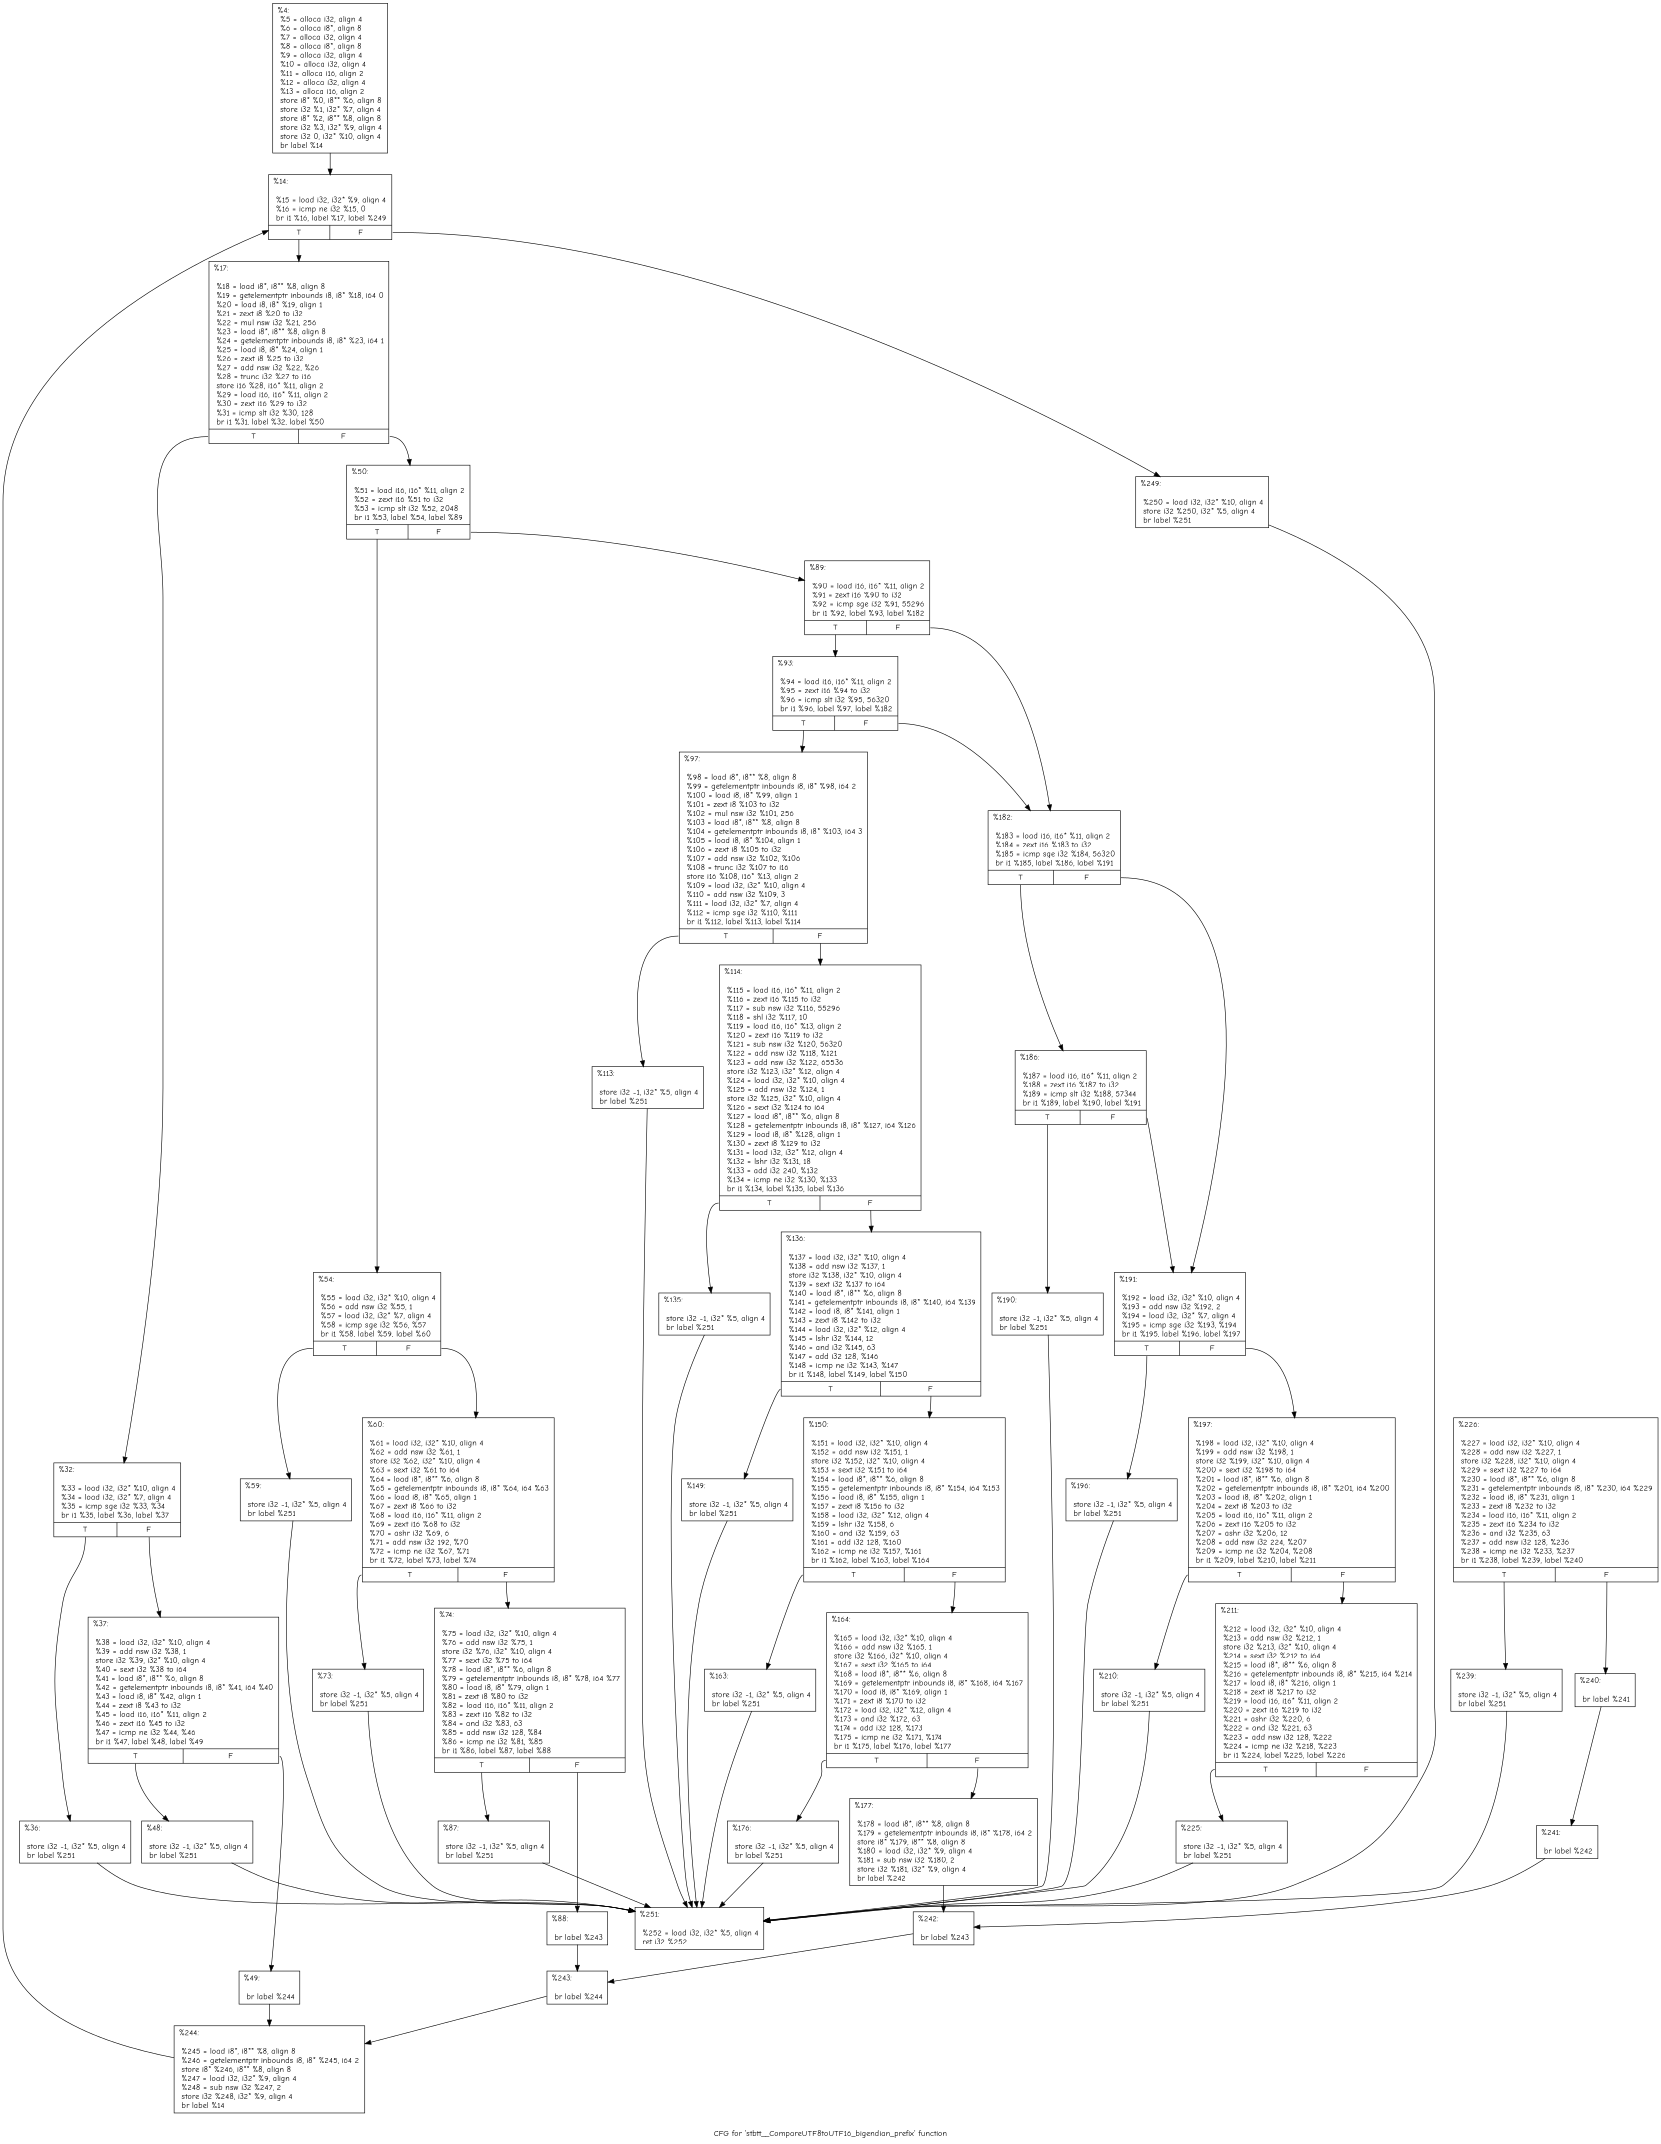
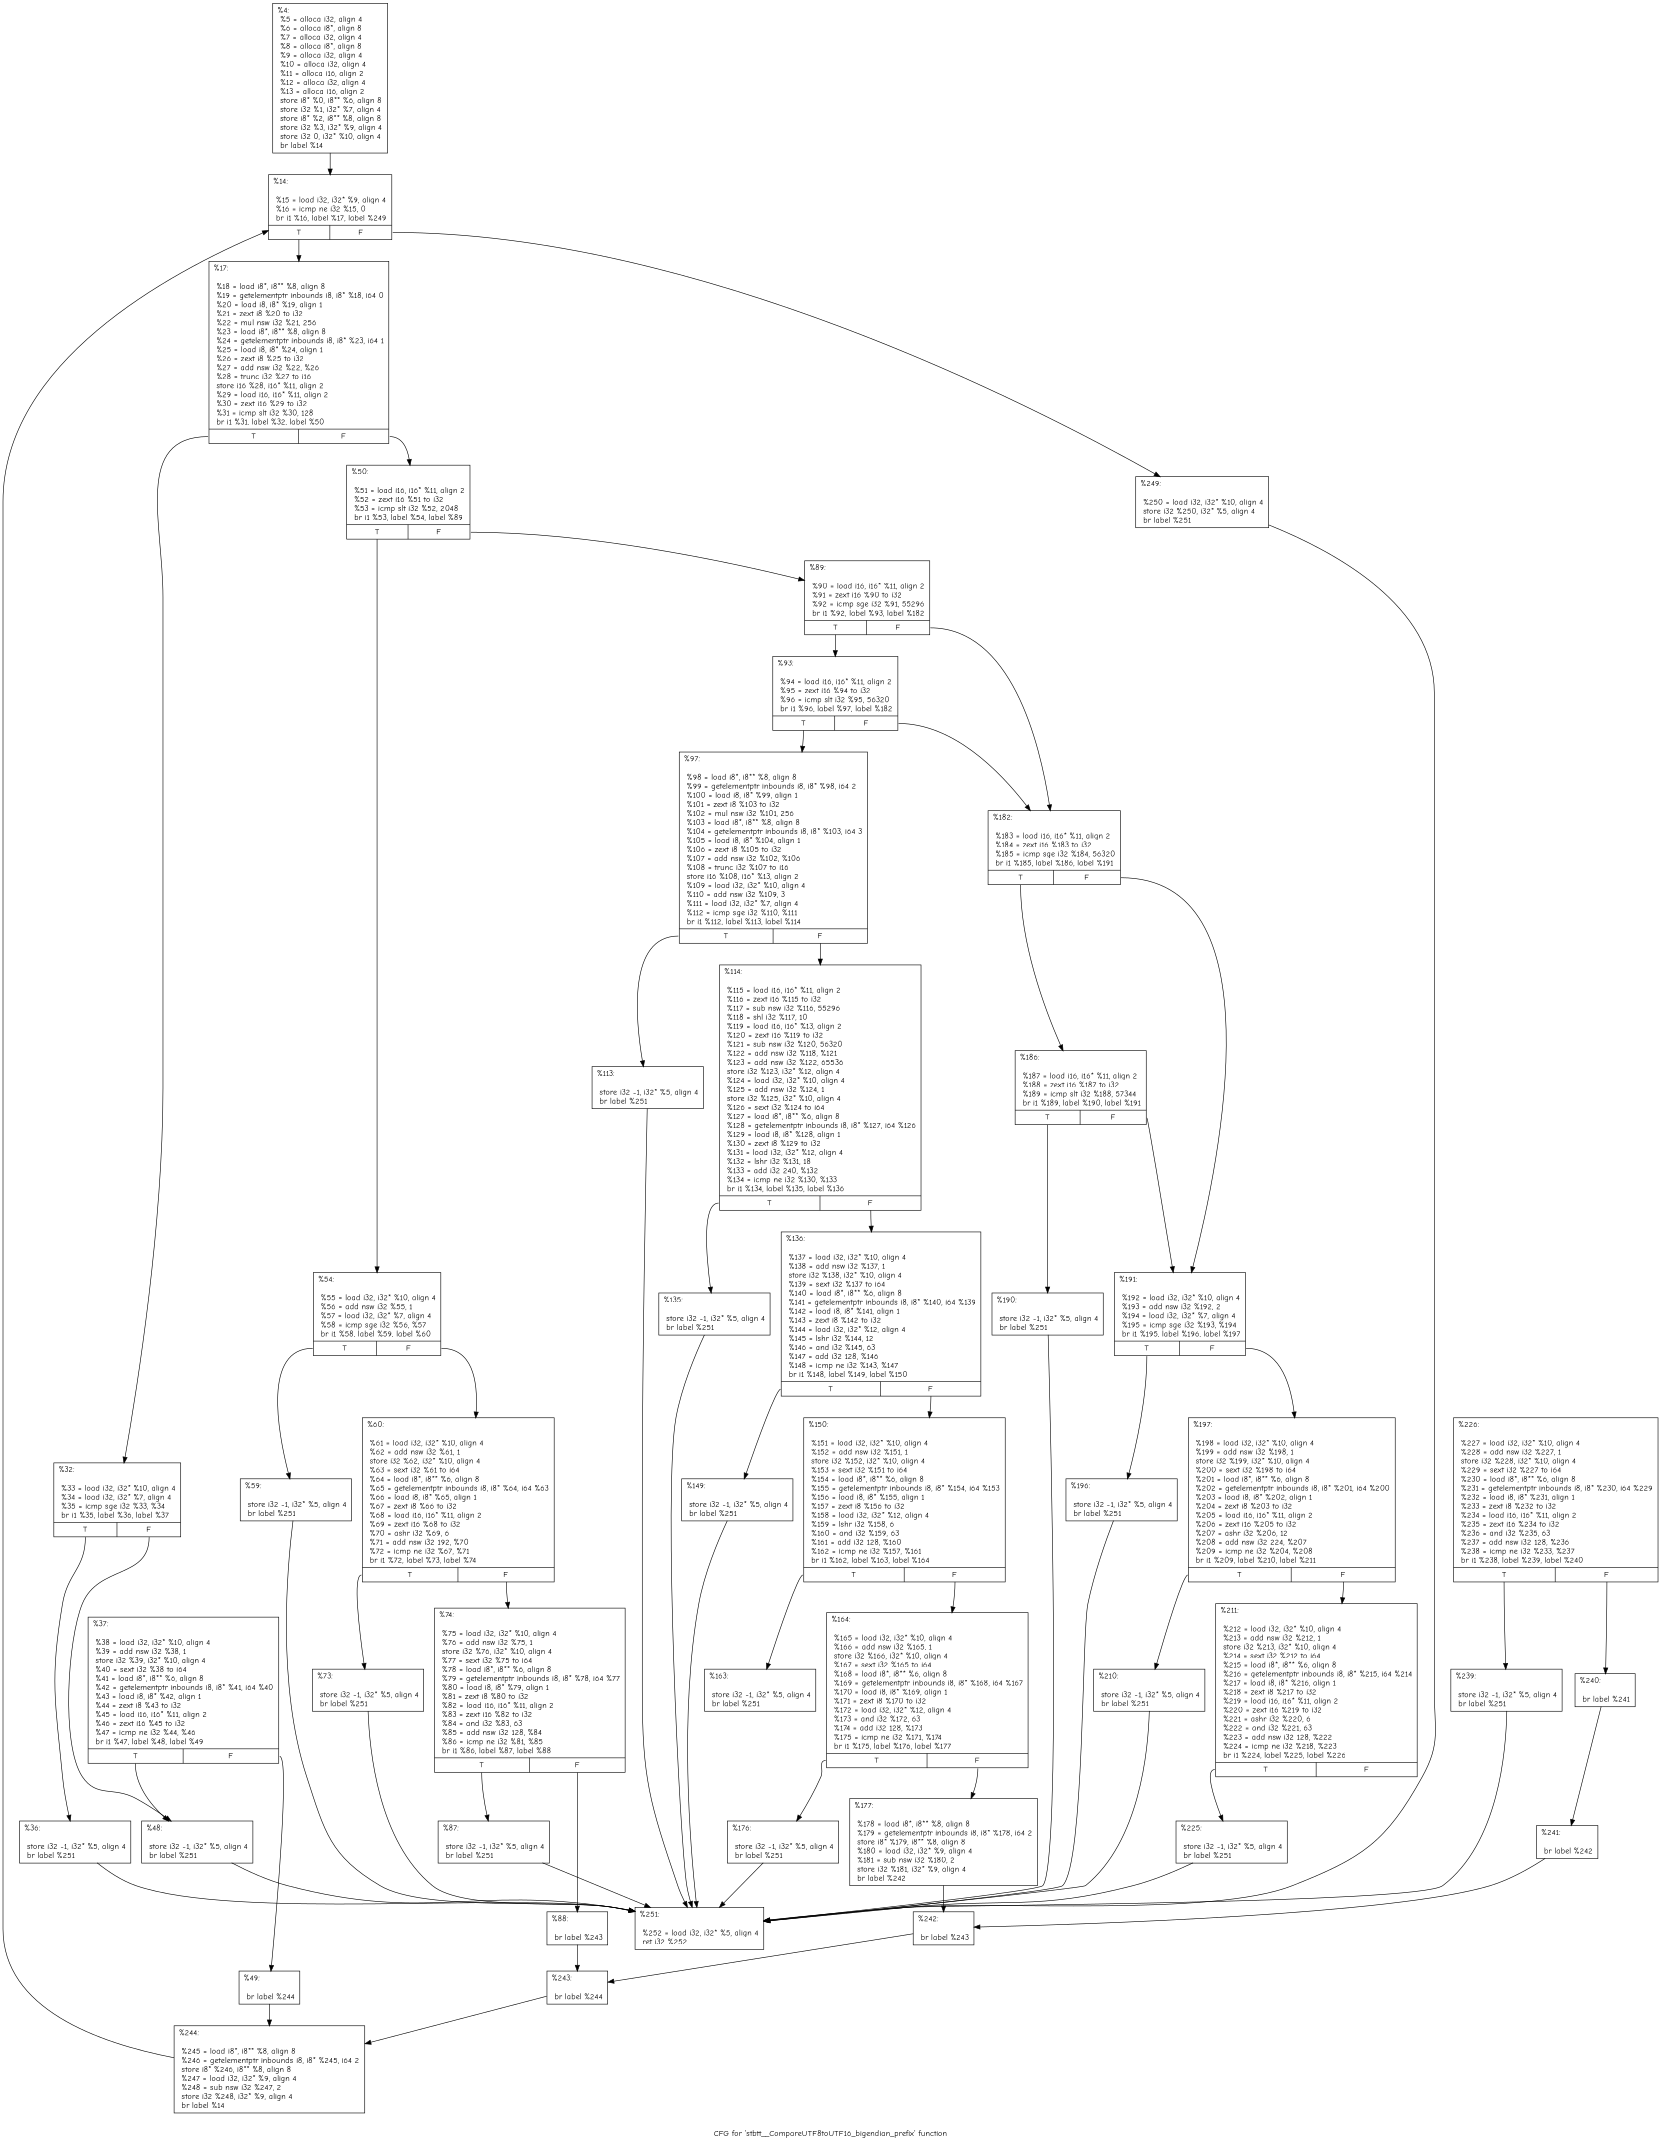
(152, 1574) -> (69, 1689)
(720, 1805) -> none
